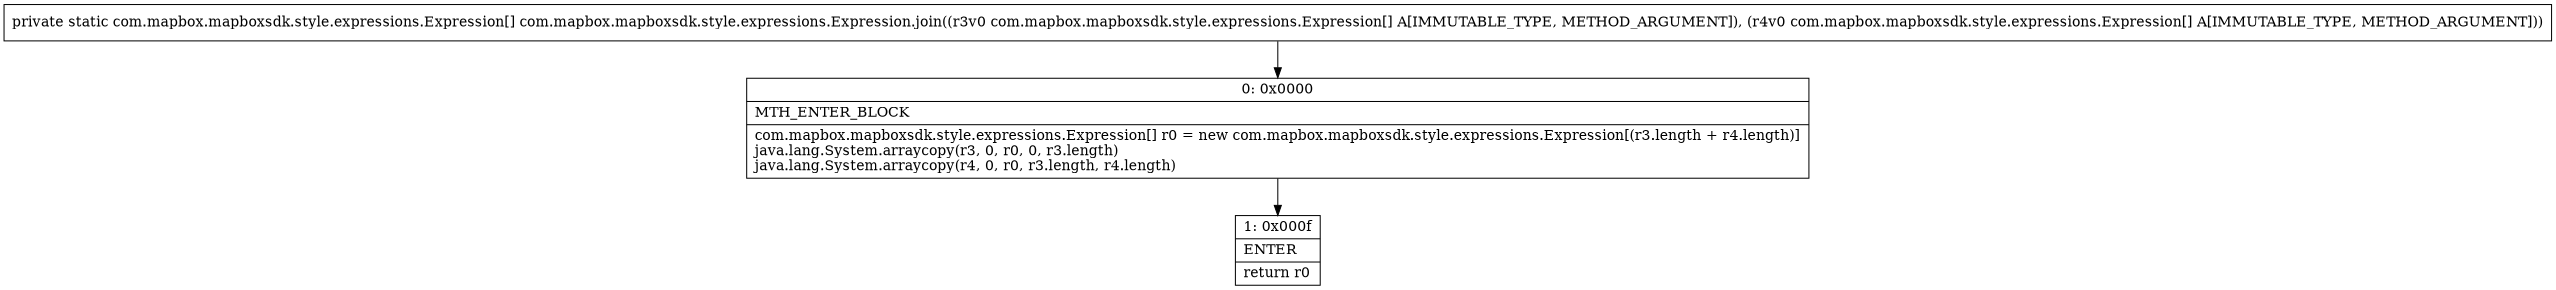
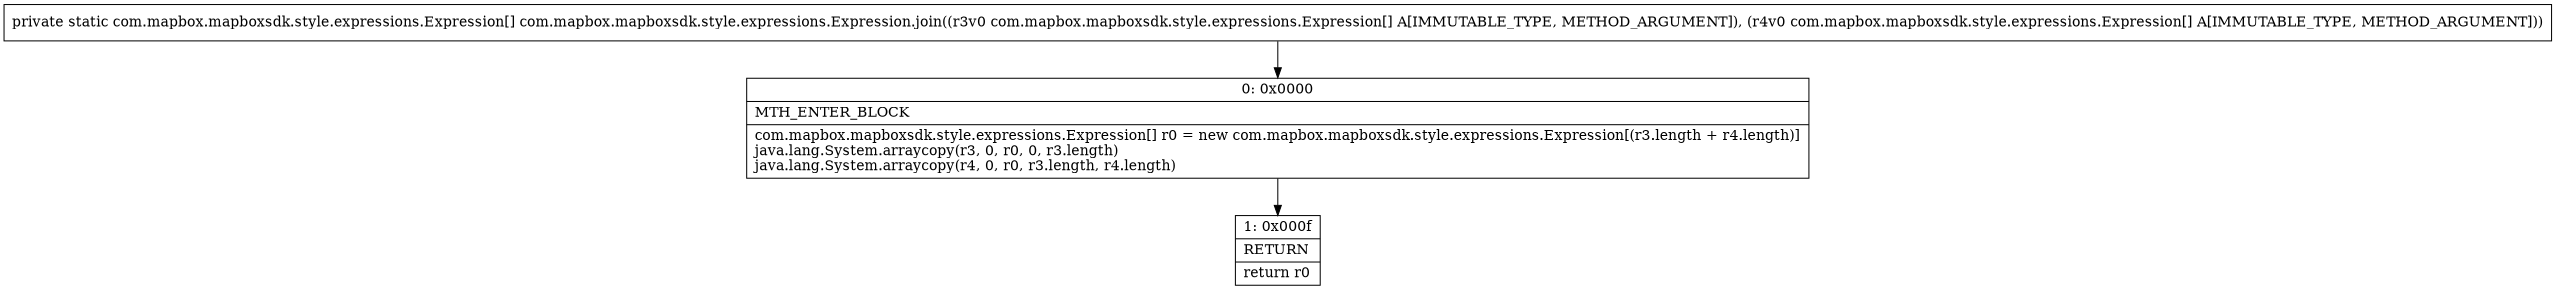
(1270, 250) -> (1276, 250)
